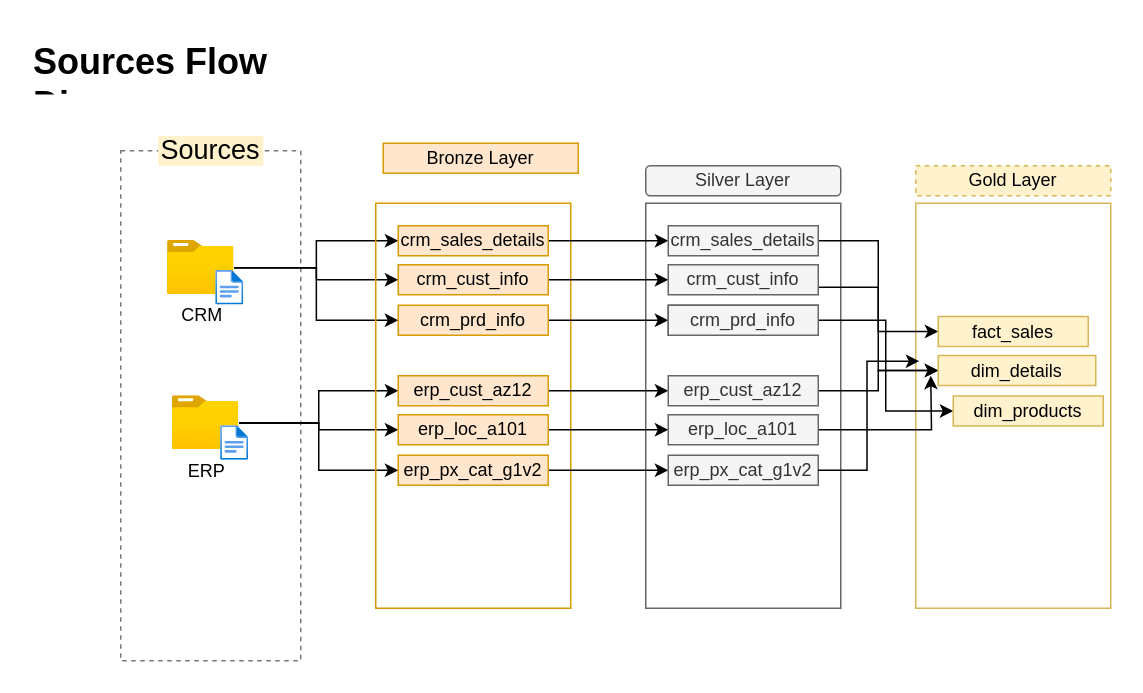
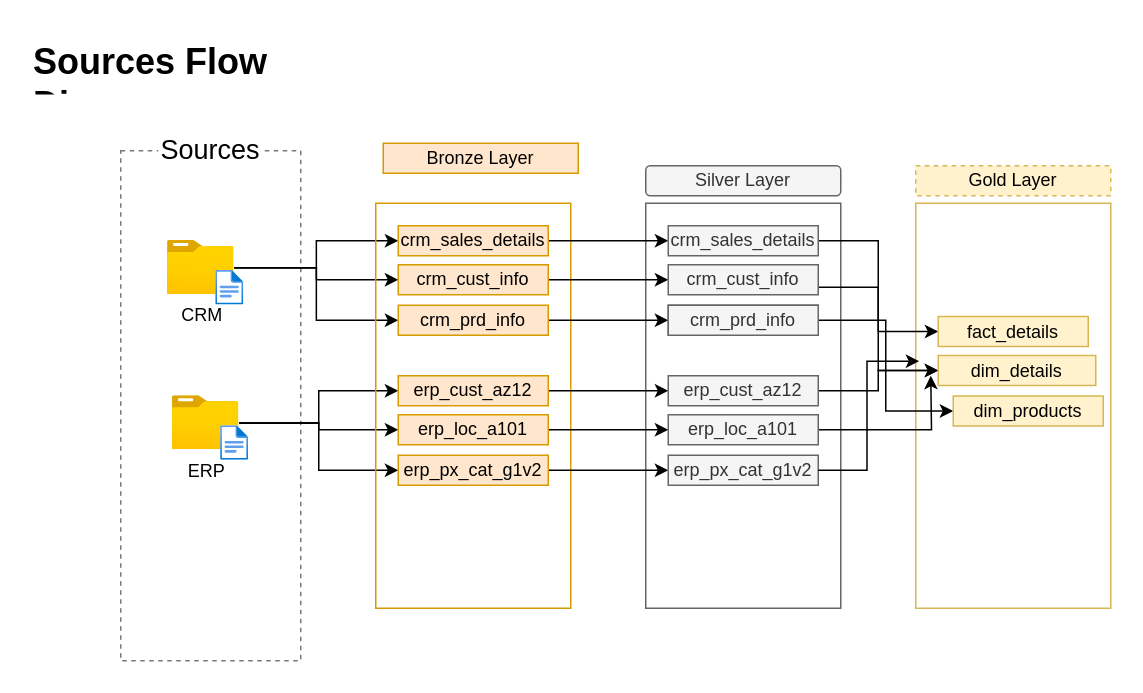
(211, 151) -> (211, 151)
(1013, 332) -> (1013, 332)
